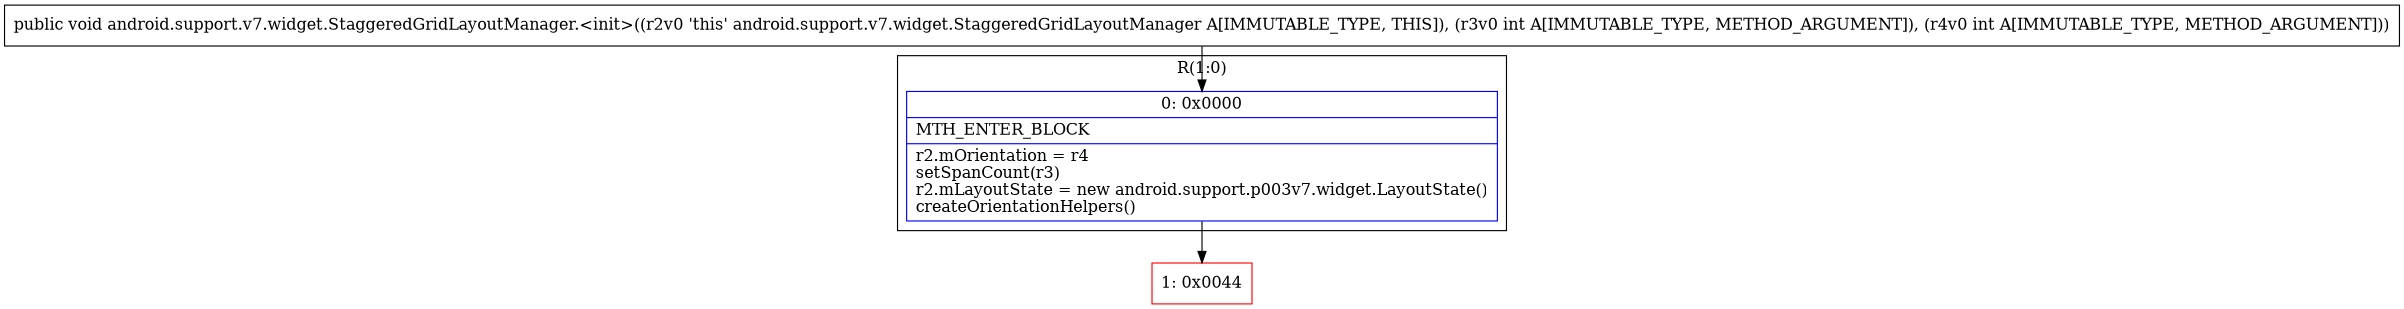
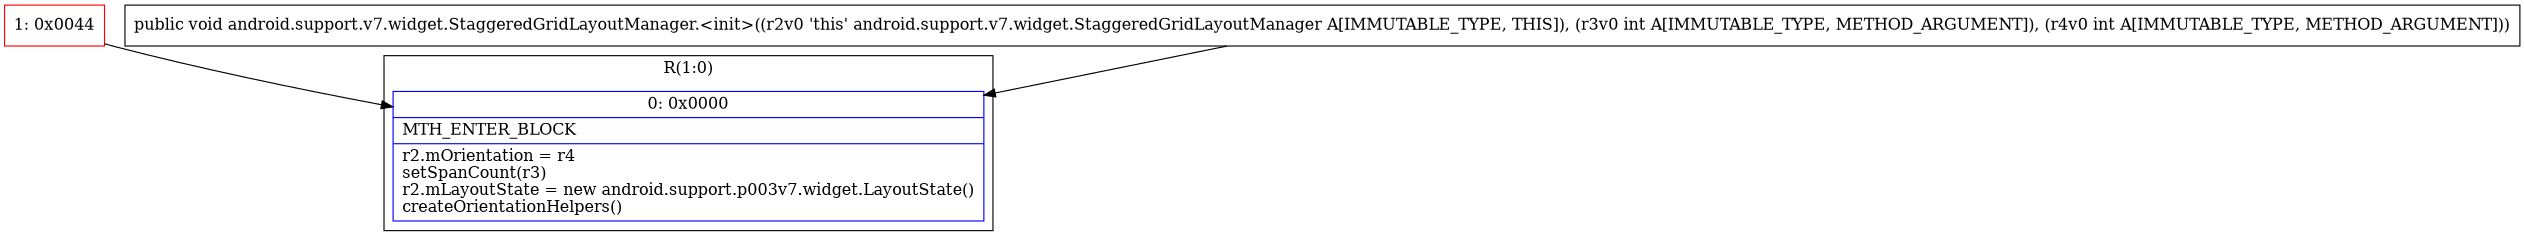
(1202, 238) -> (242, 77)
